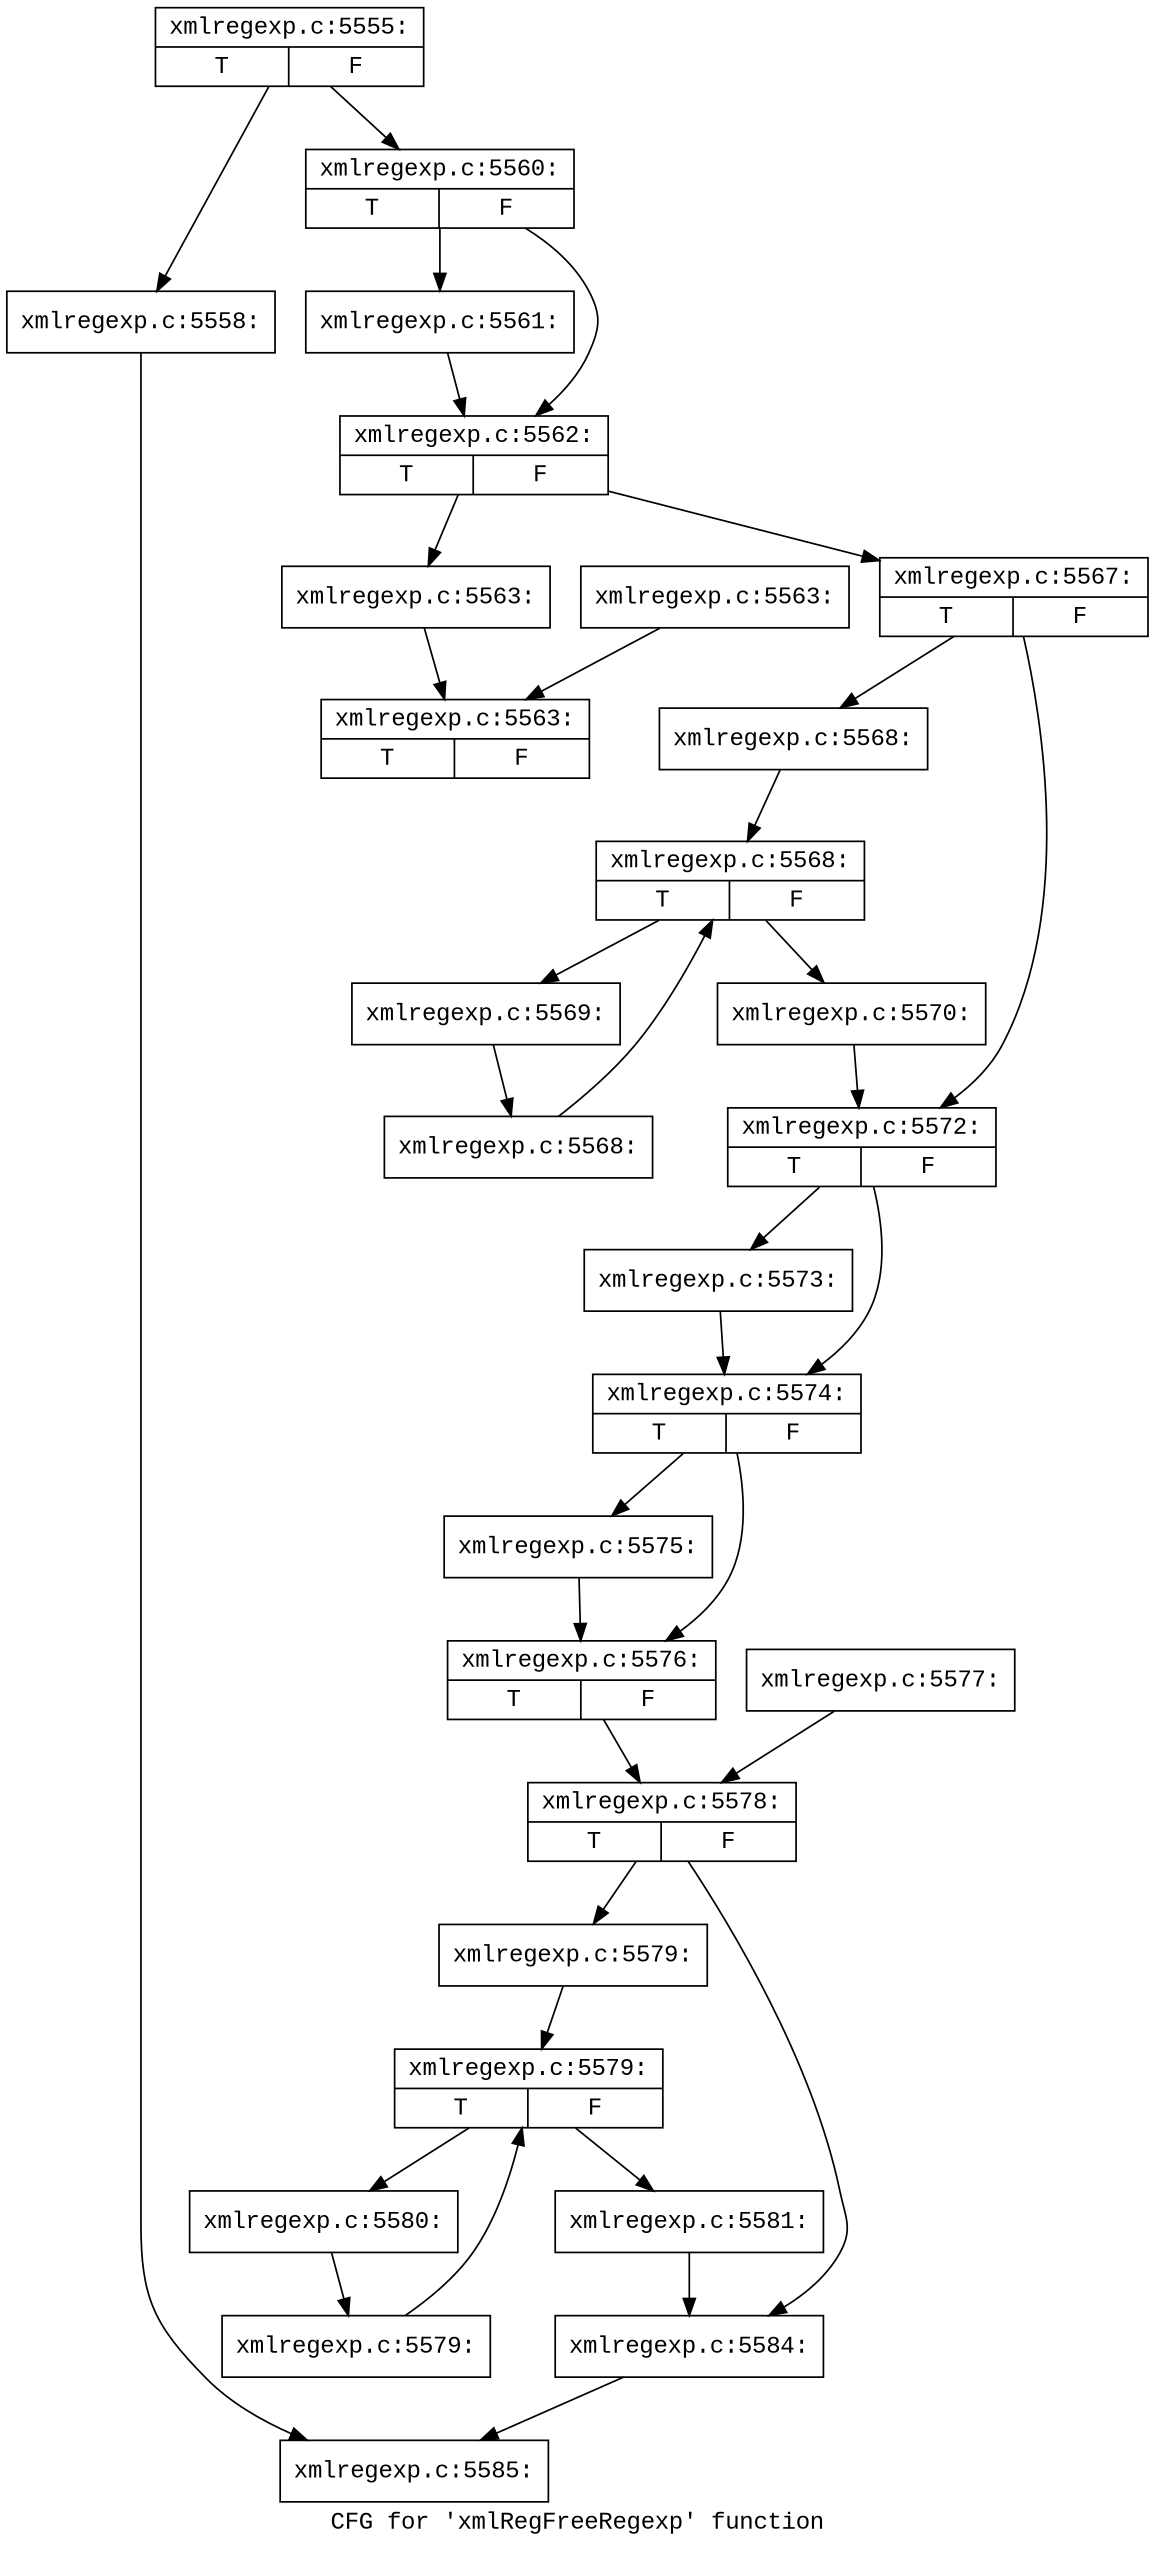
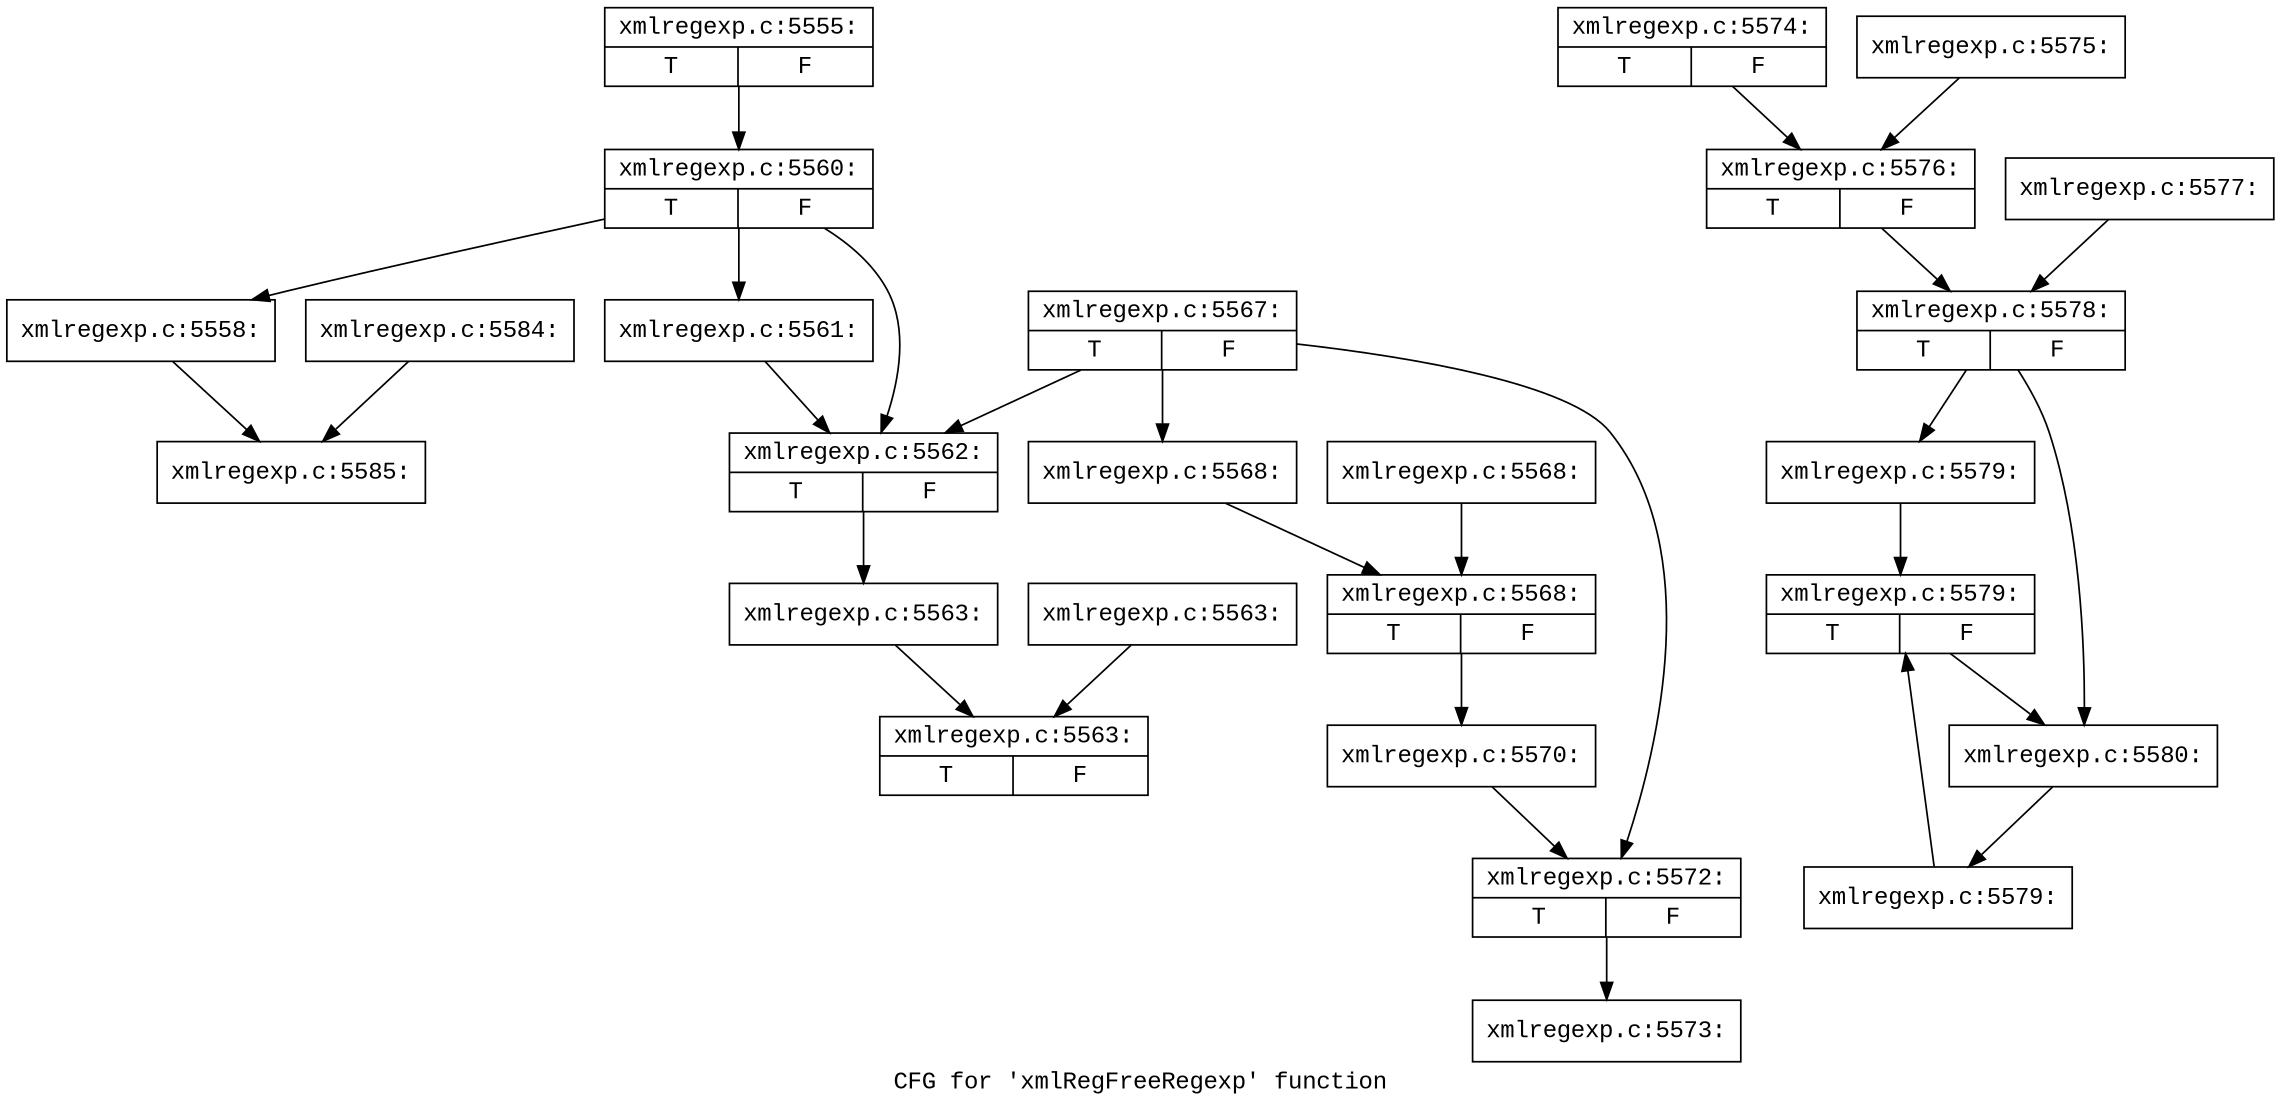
(217, 181) -> (436, 256)
(736, 524) -> (1021, 398)
(486, 1014) -> none
(878, 1285) -> none
(722, 1334) -> none
(654, 1479) -> none
(807, 2085) -> (2072, 534)
(689, 2222) -> none
